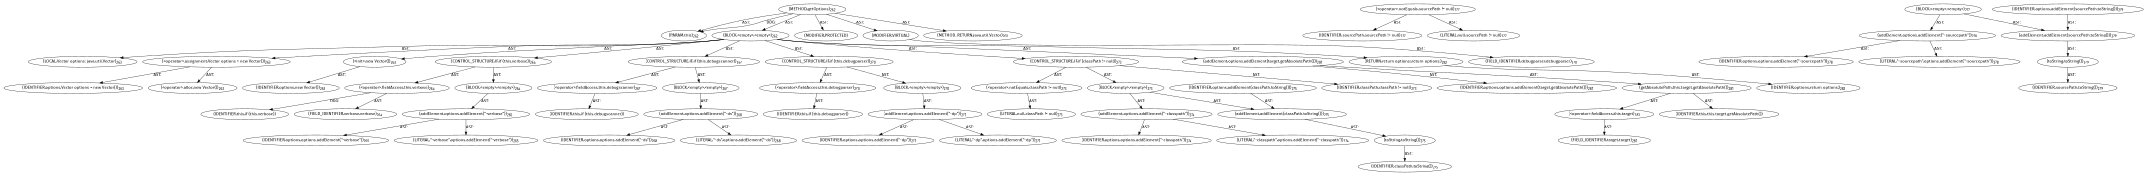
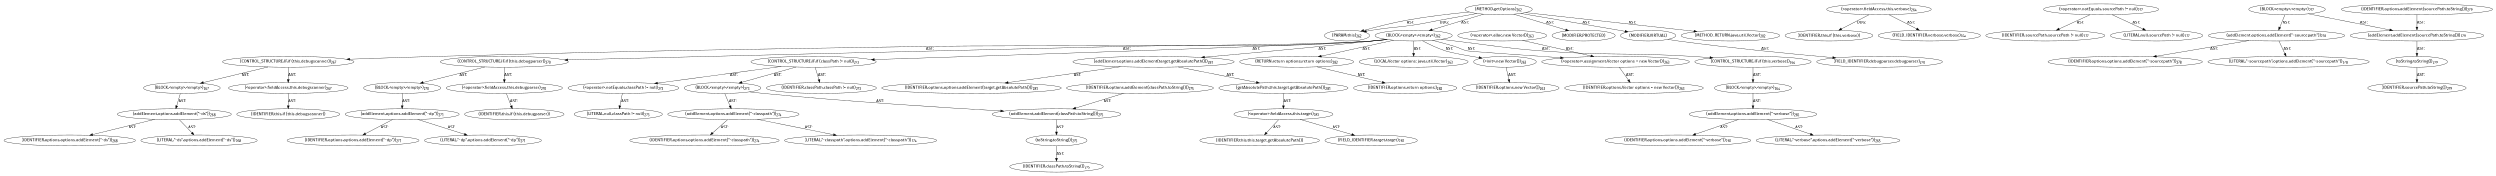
(206, 74) -> (1557, 48)
(447, 75) -> none
(1702, 100) -> (1273, 126)
(380, 114) -> (1964, 35)
